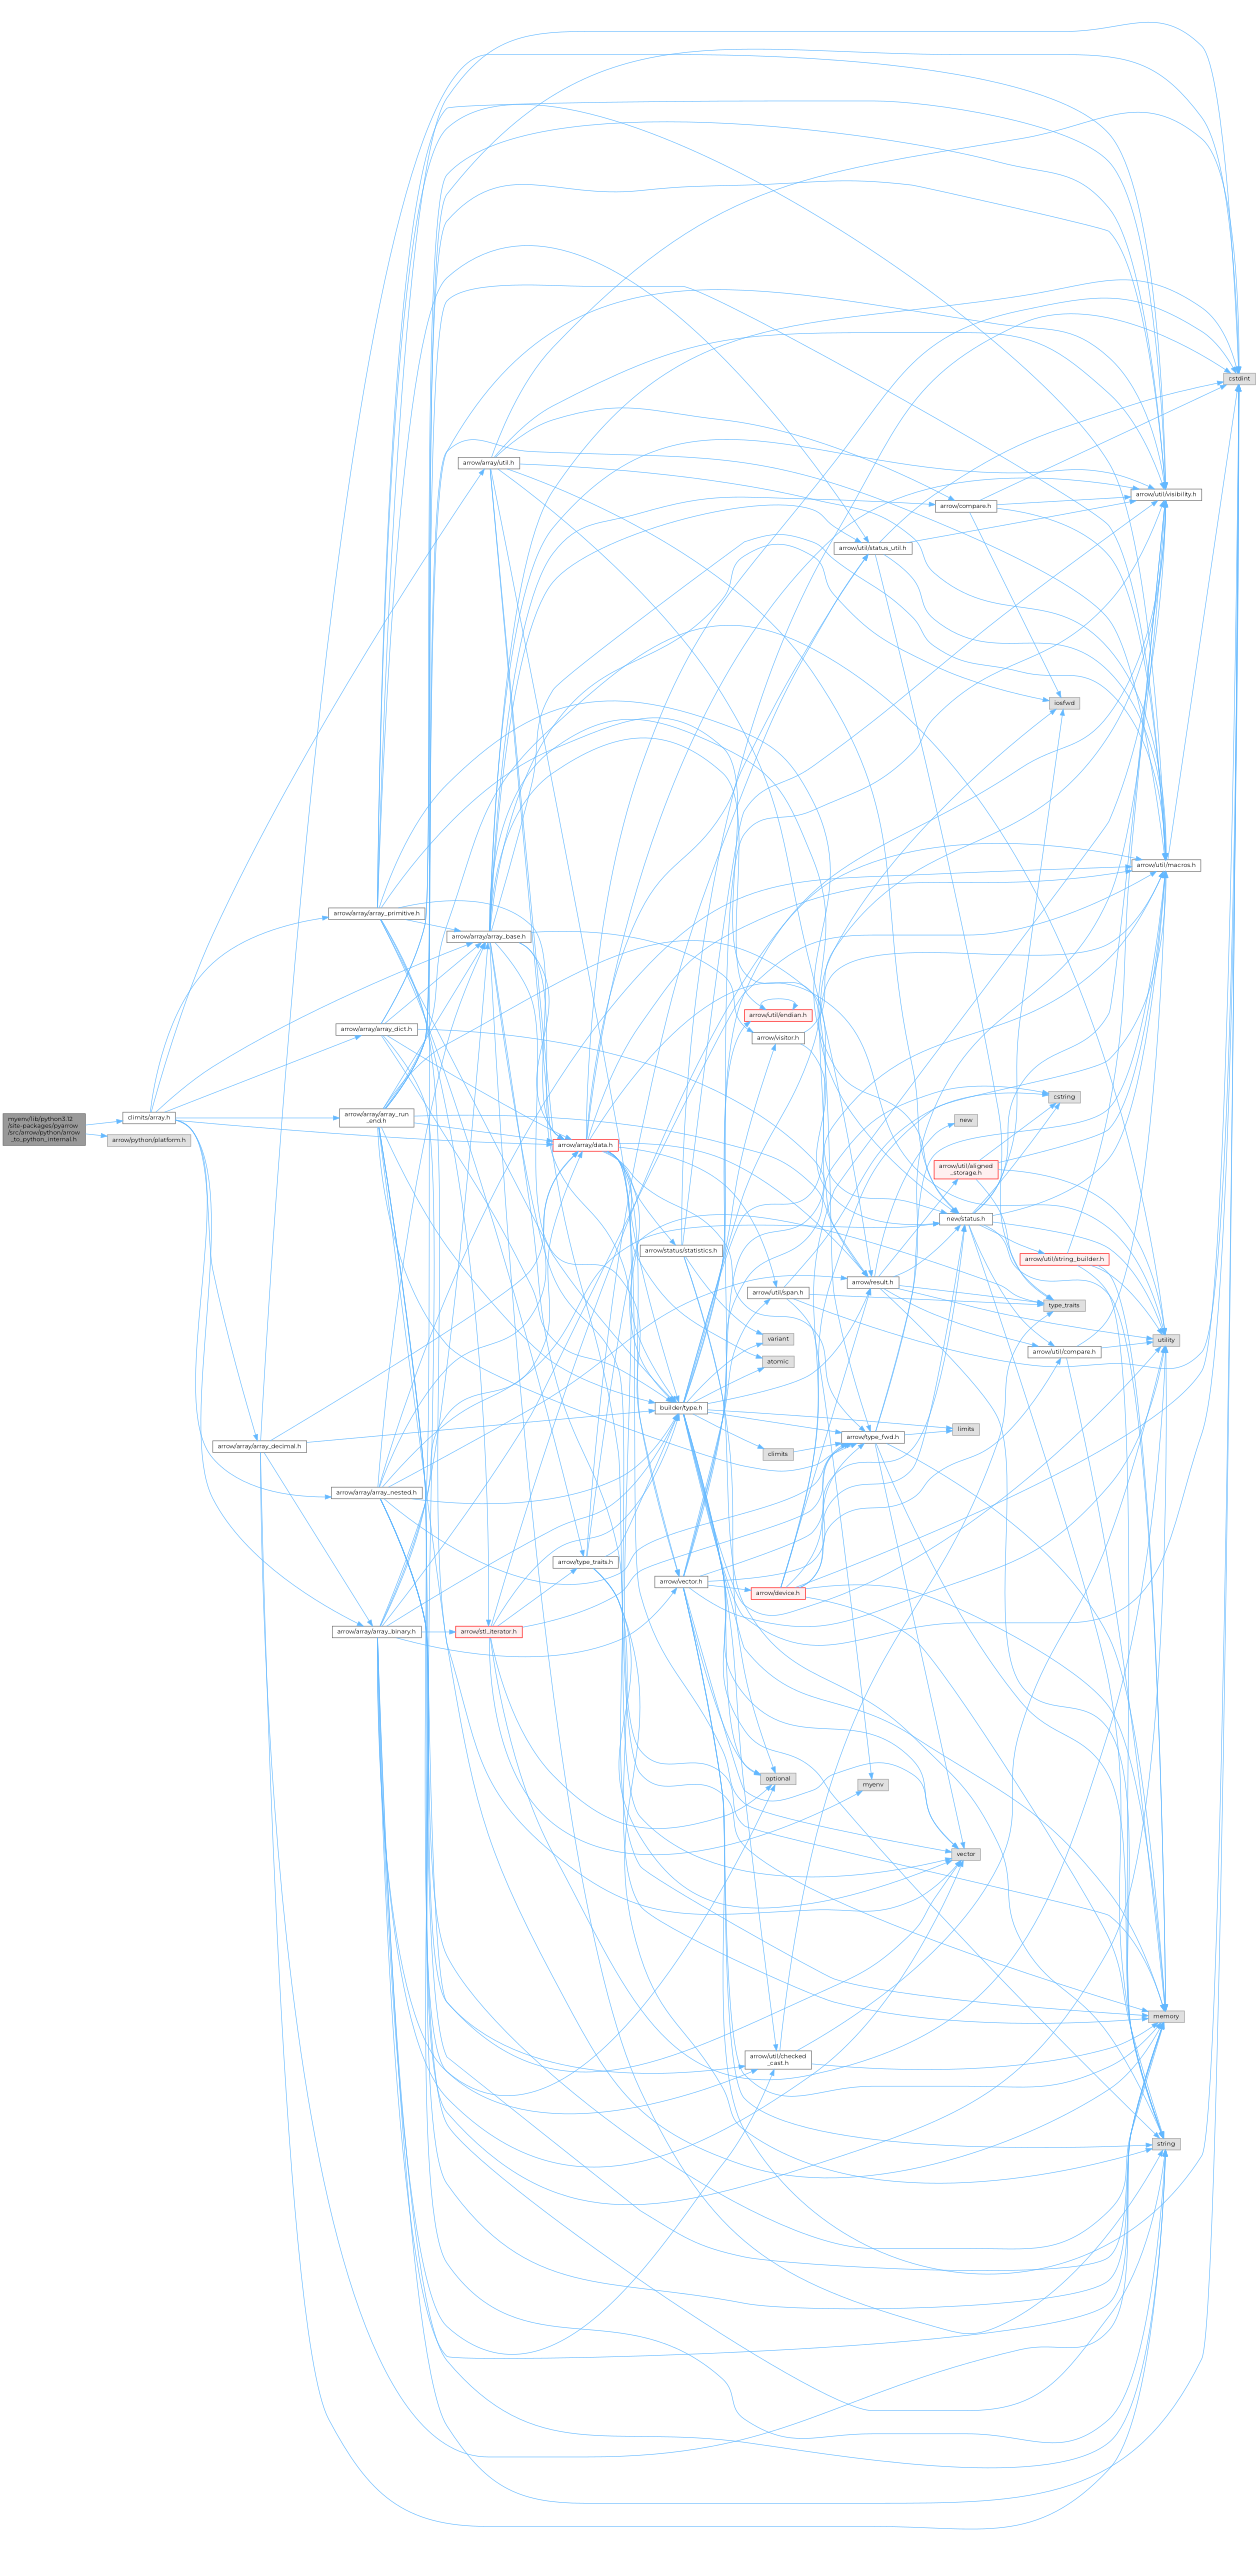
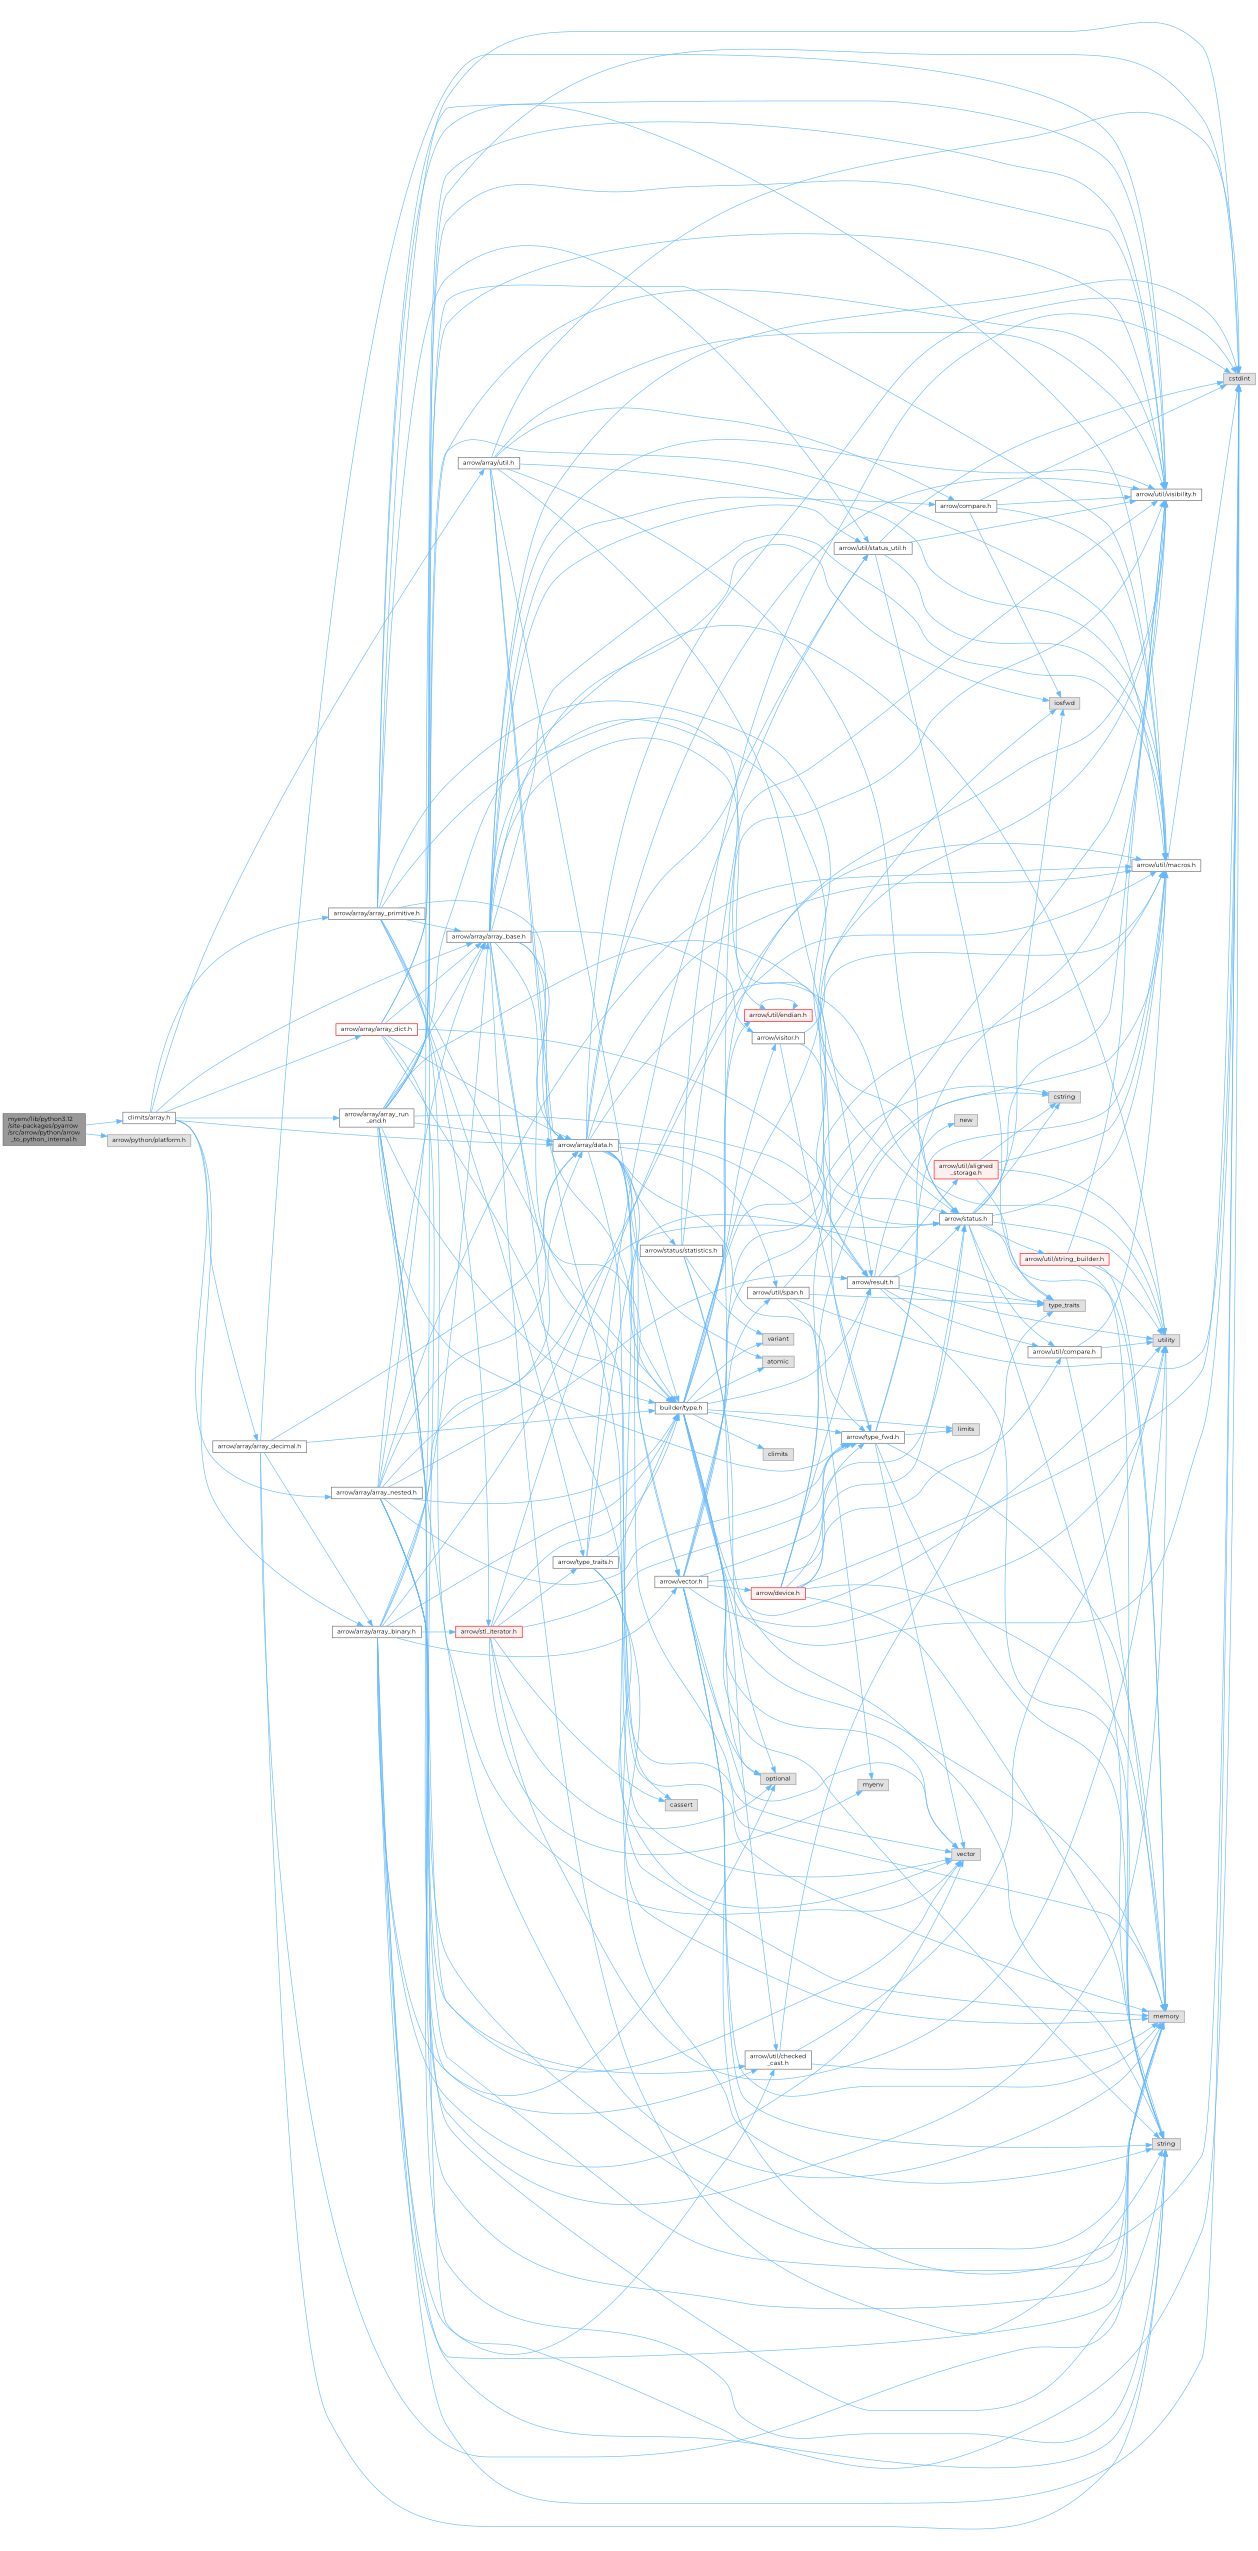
none -> (457, 317)
(377, 1030) -> (377, 1030)
(586, 1145) -> (586, 1145)
(966, 1219) -> (966, 1219)
(810, 1449) -> (825, 1255)
none -> (681, 1805)
none -> (1209, 2172)
